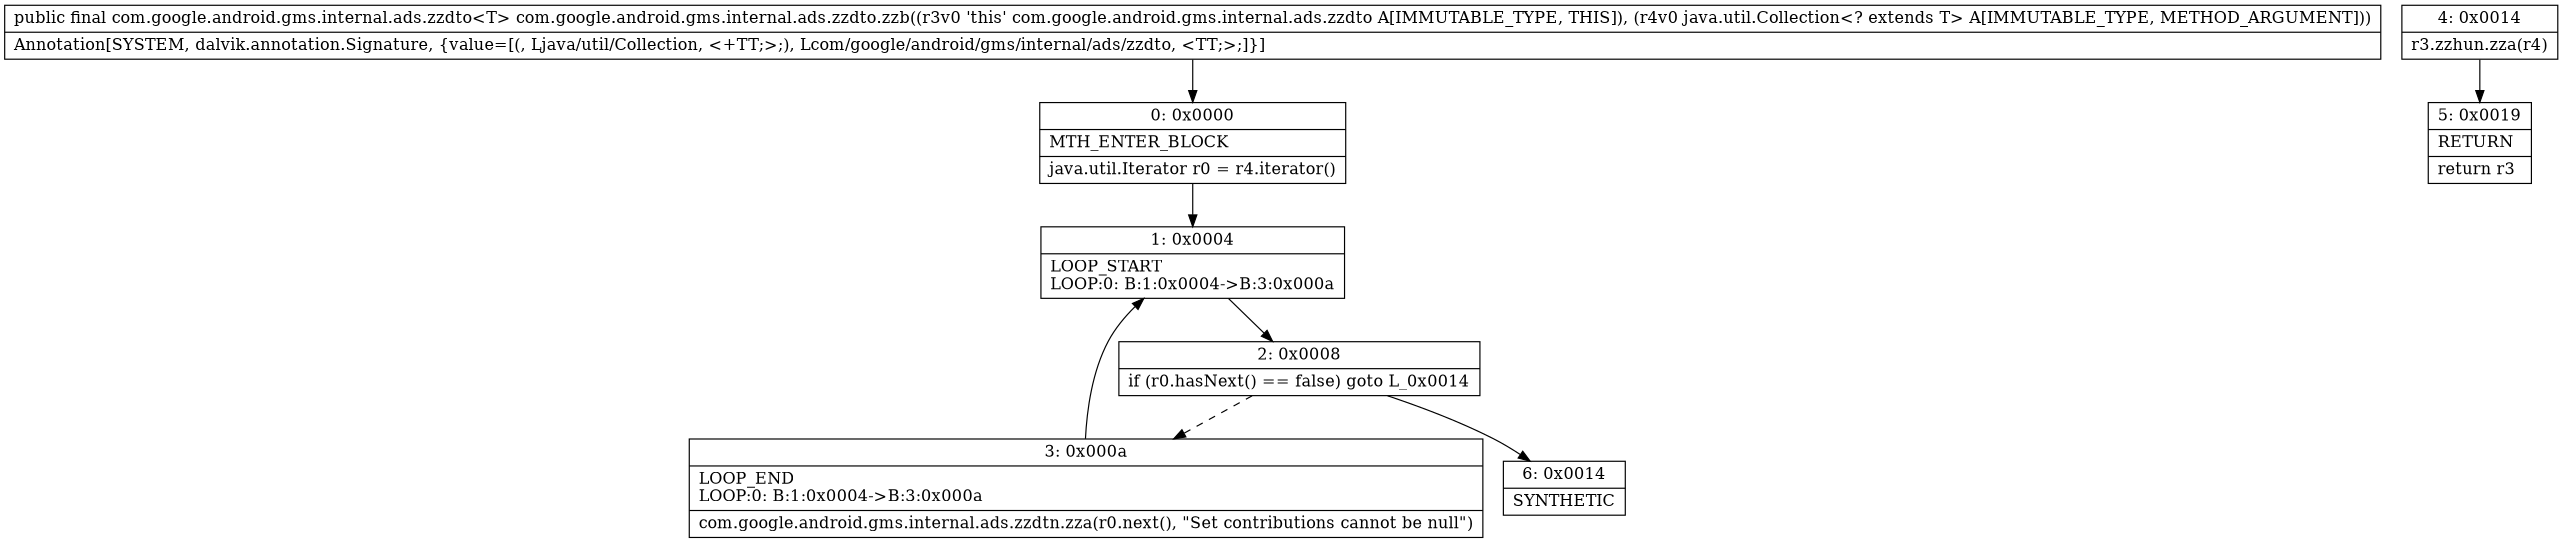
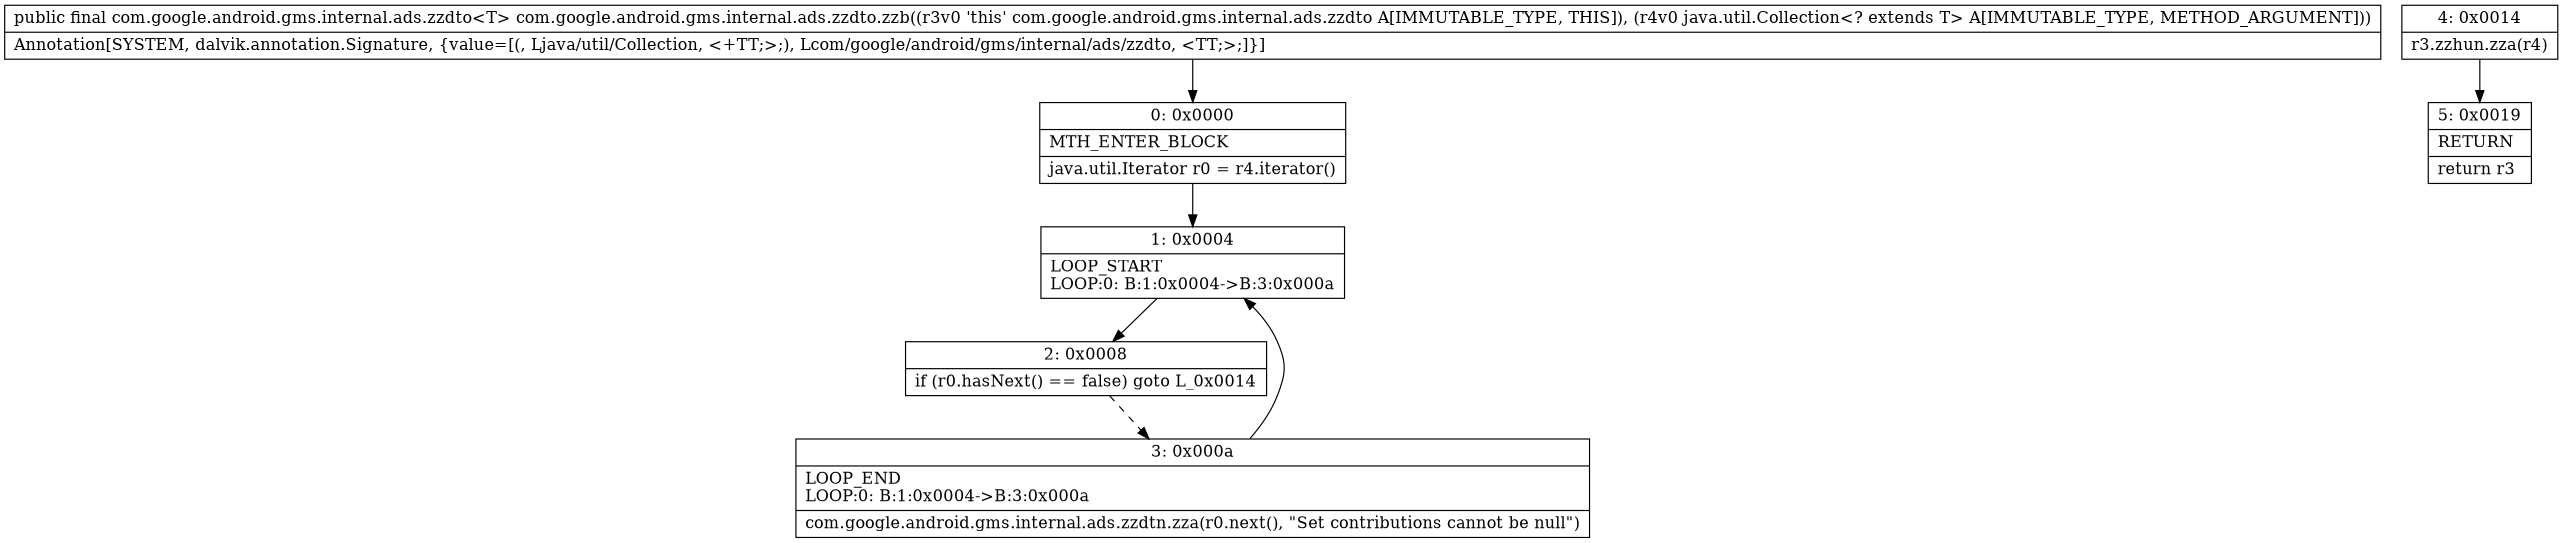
(1564, 488) -> none
